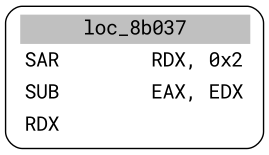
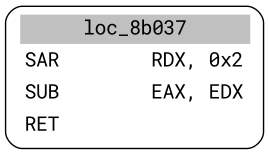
(88, 125) -> (88, 125)
